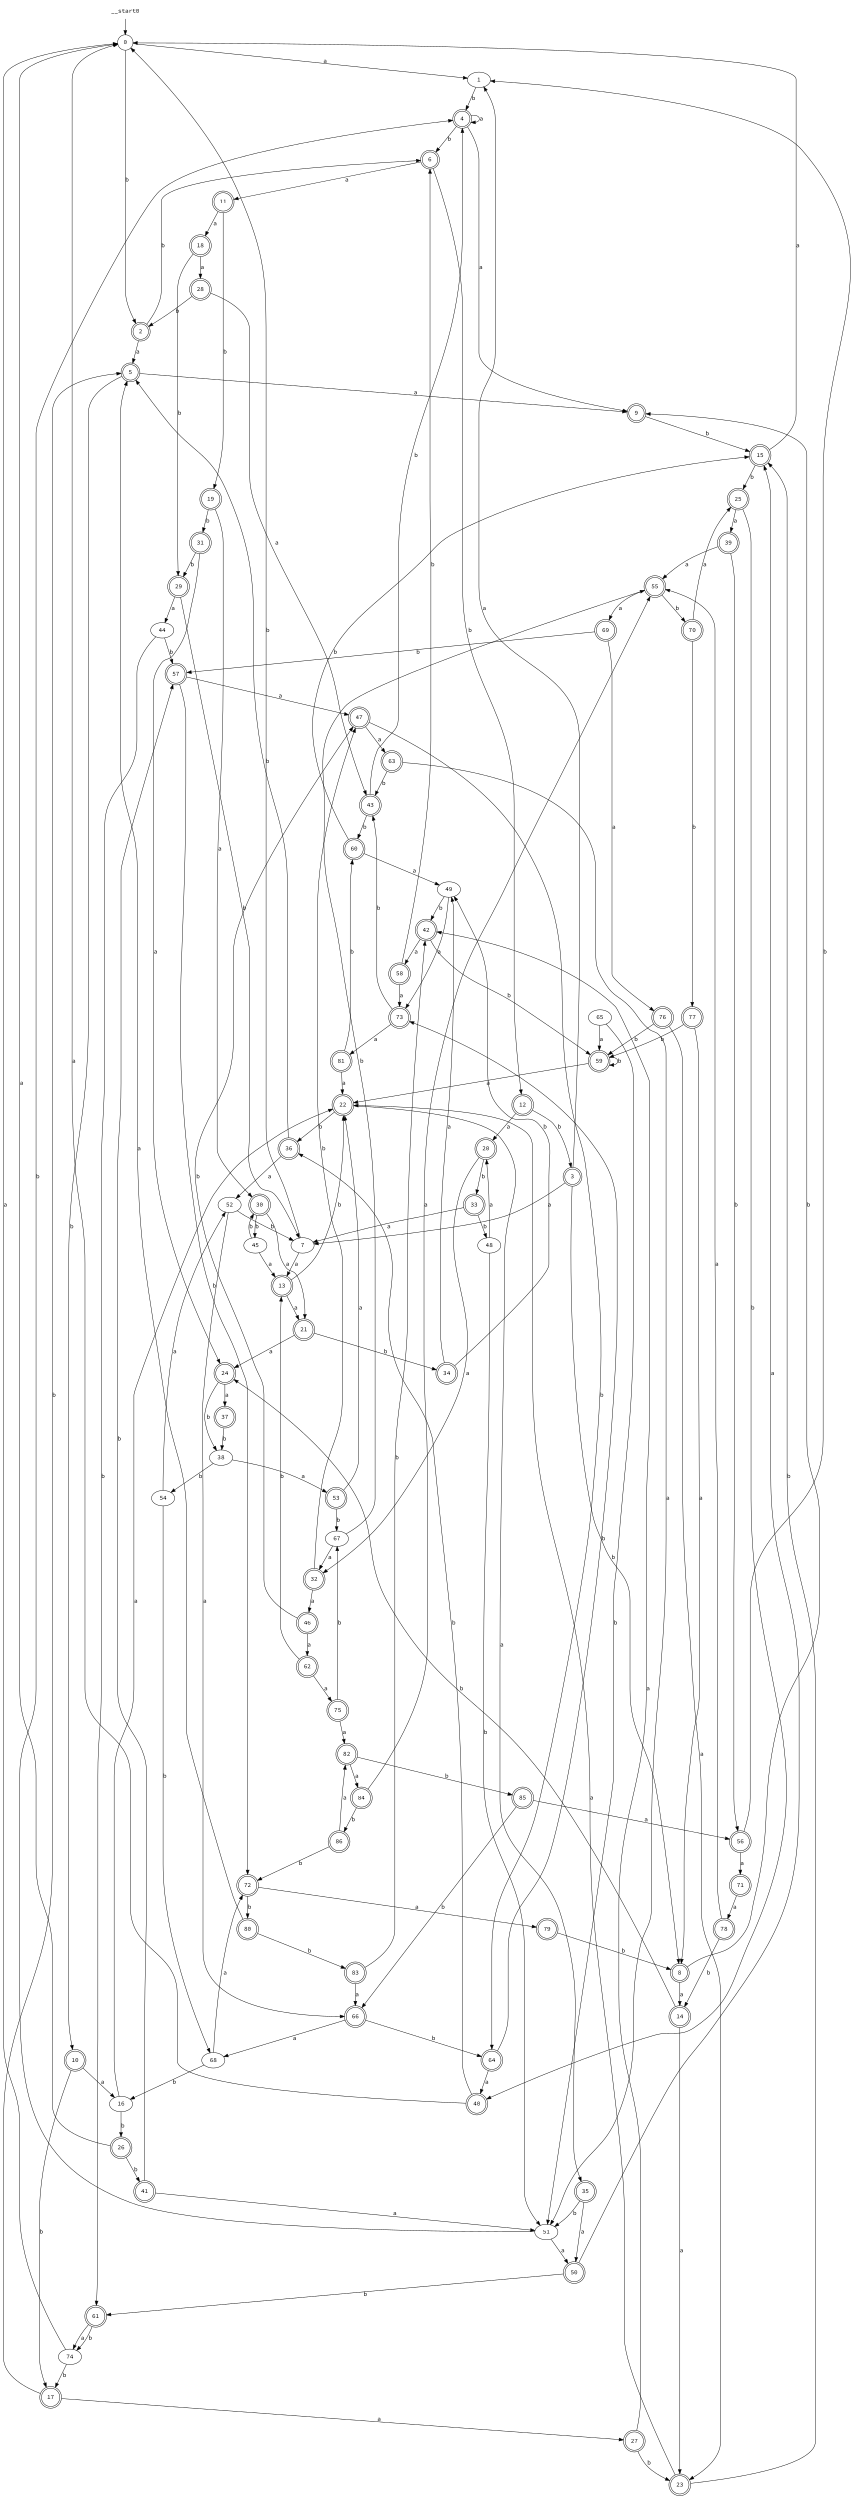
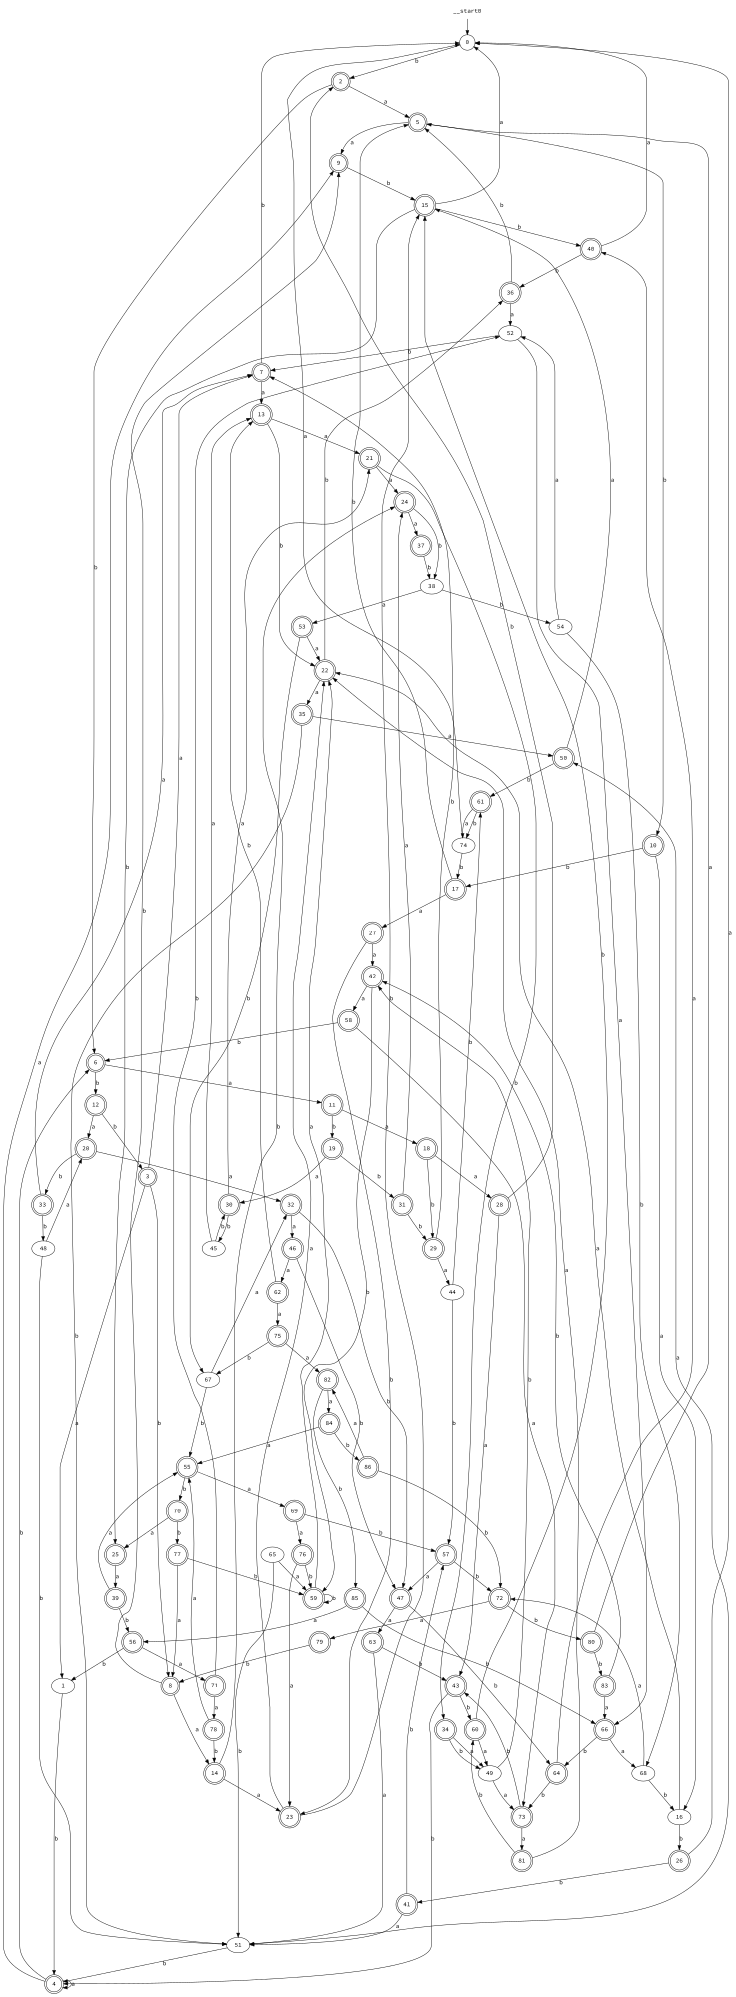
(298, 61) -> none
none -> (195, 904)
(303, 1245) -> (261, 372)
(751, 1389) -> (509, 228)
